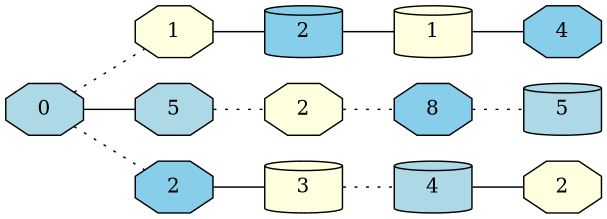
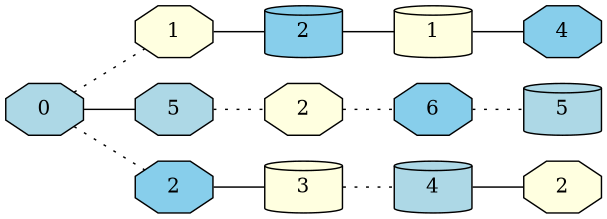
(433, 109) -> (433, 109)
